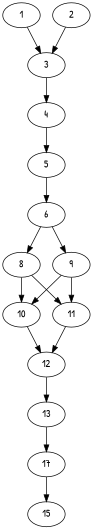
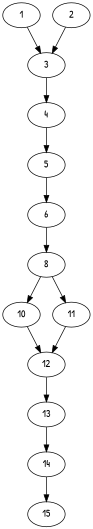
(71, 265) -> none
(46, 464) -> (46, 464)
